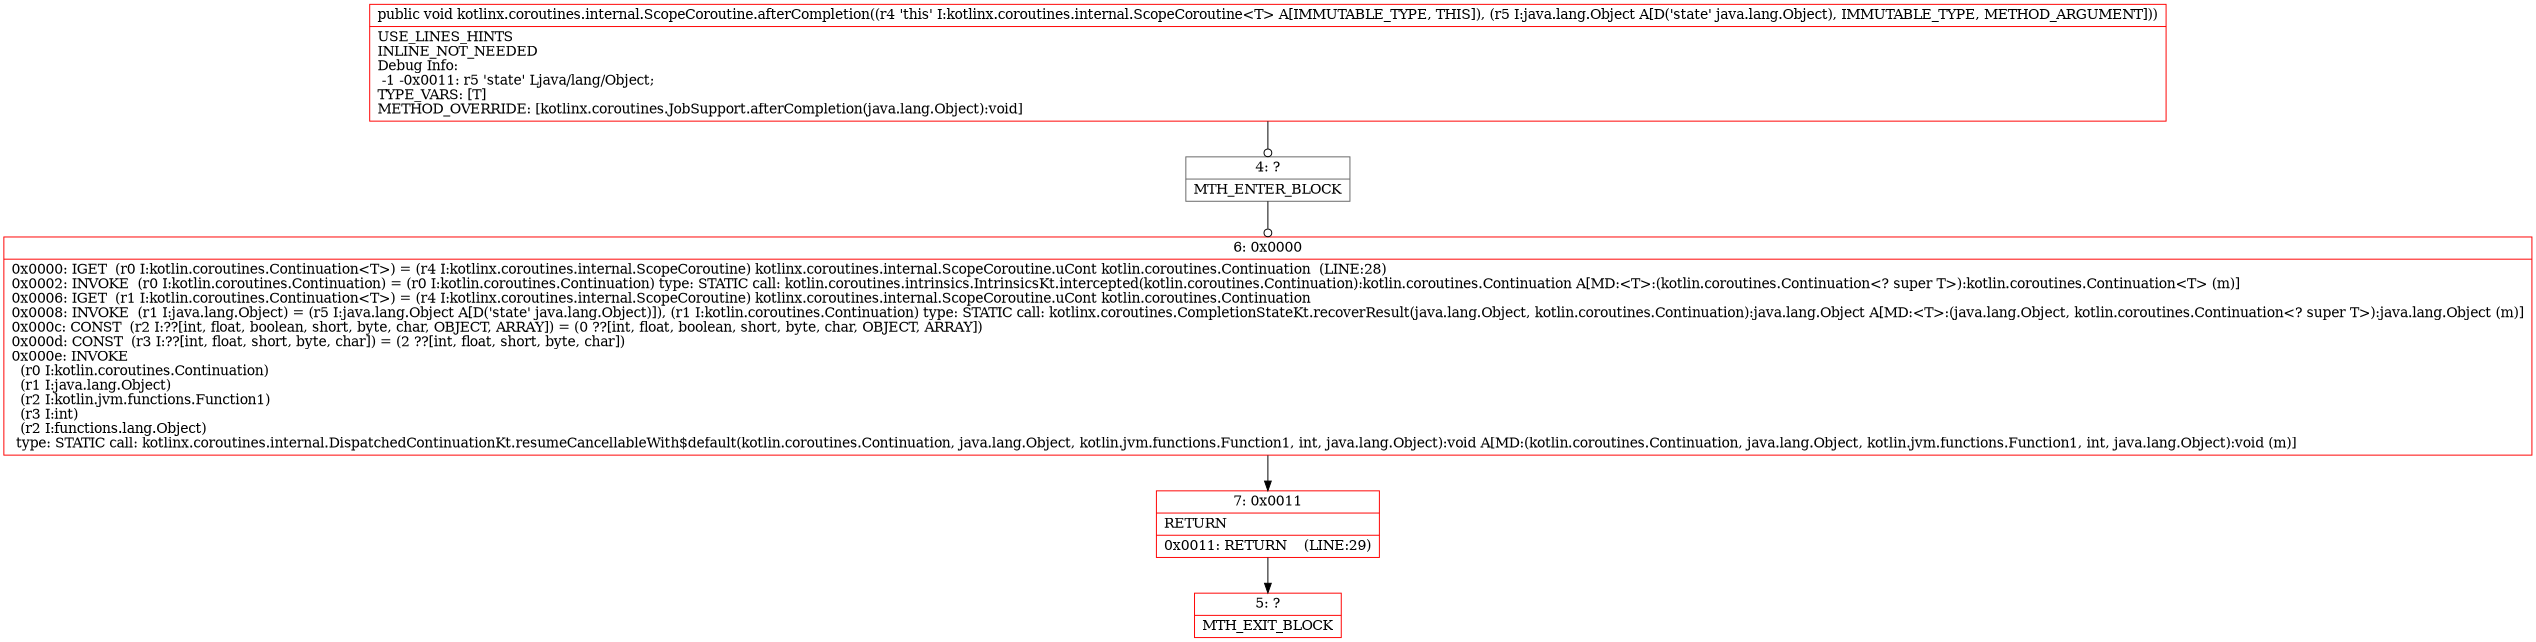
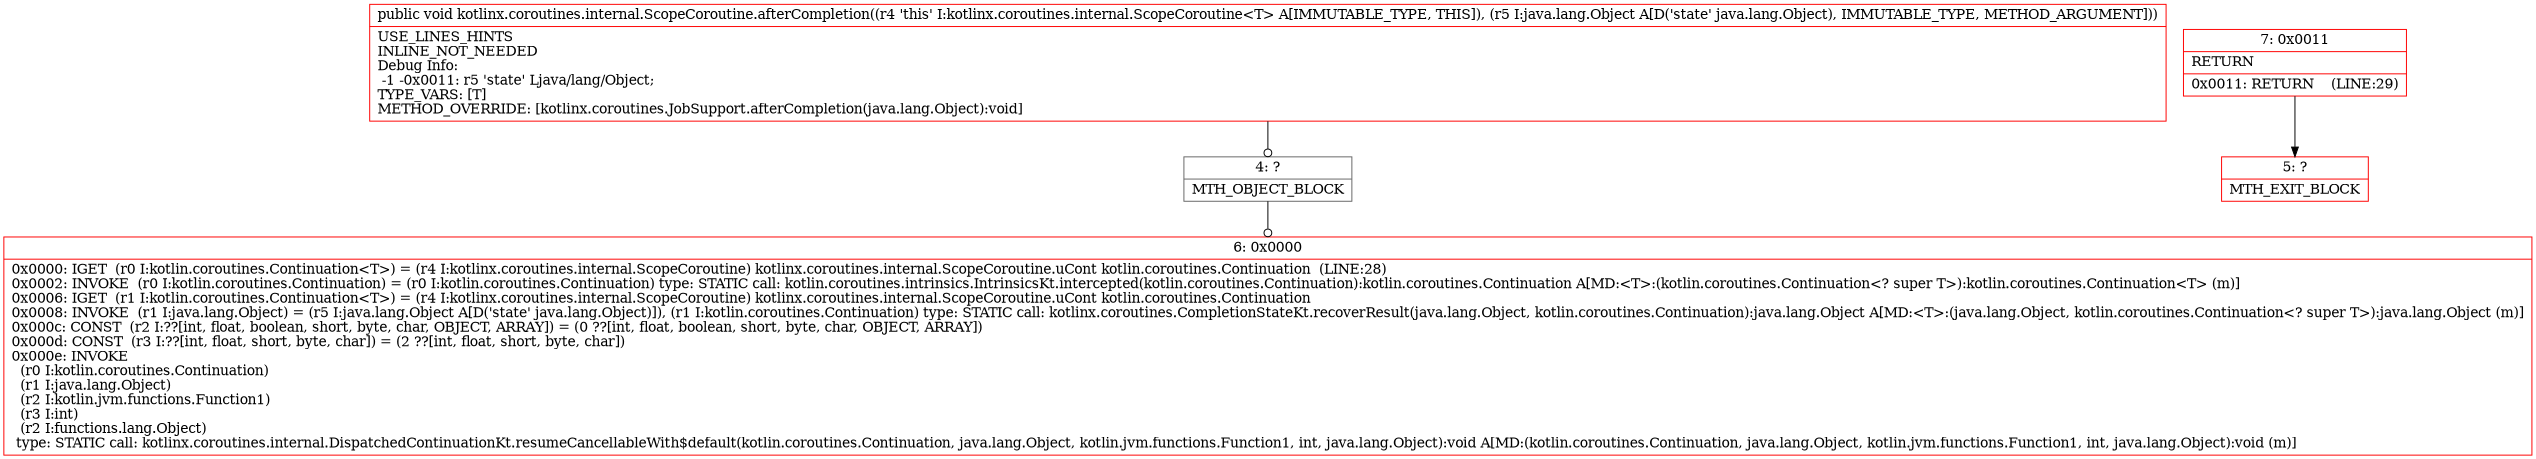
(1268, 190) -> (1268, 190)
(1268, 468) -> none
